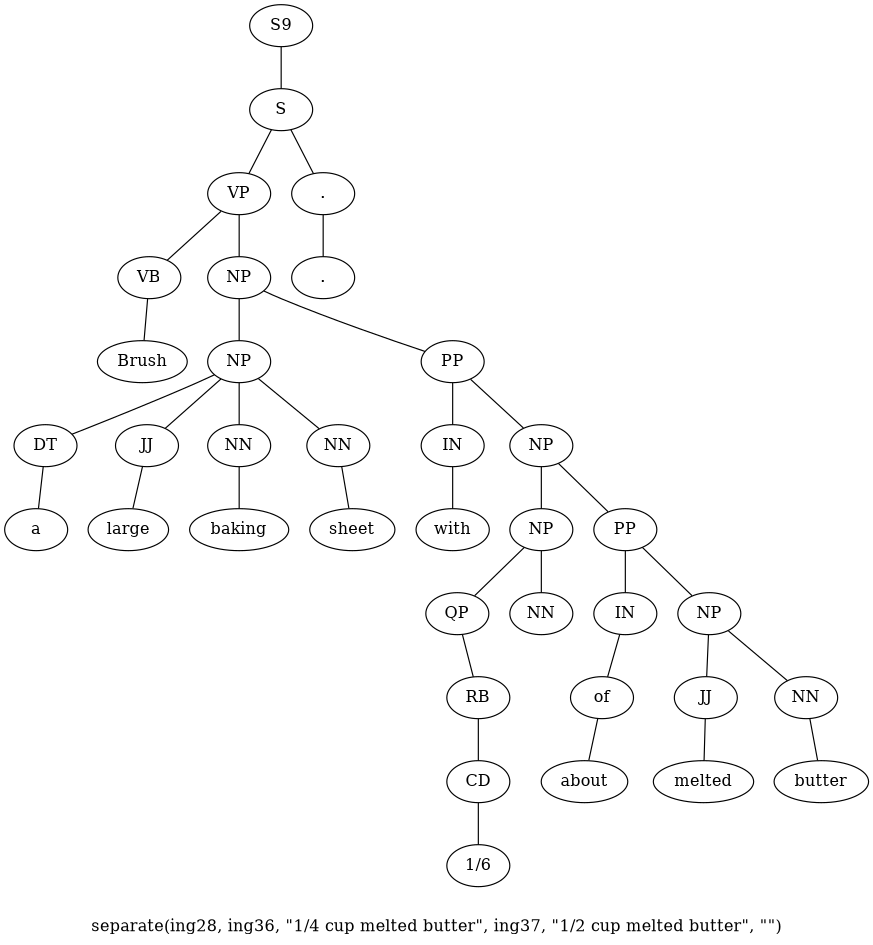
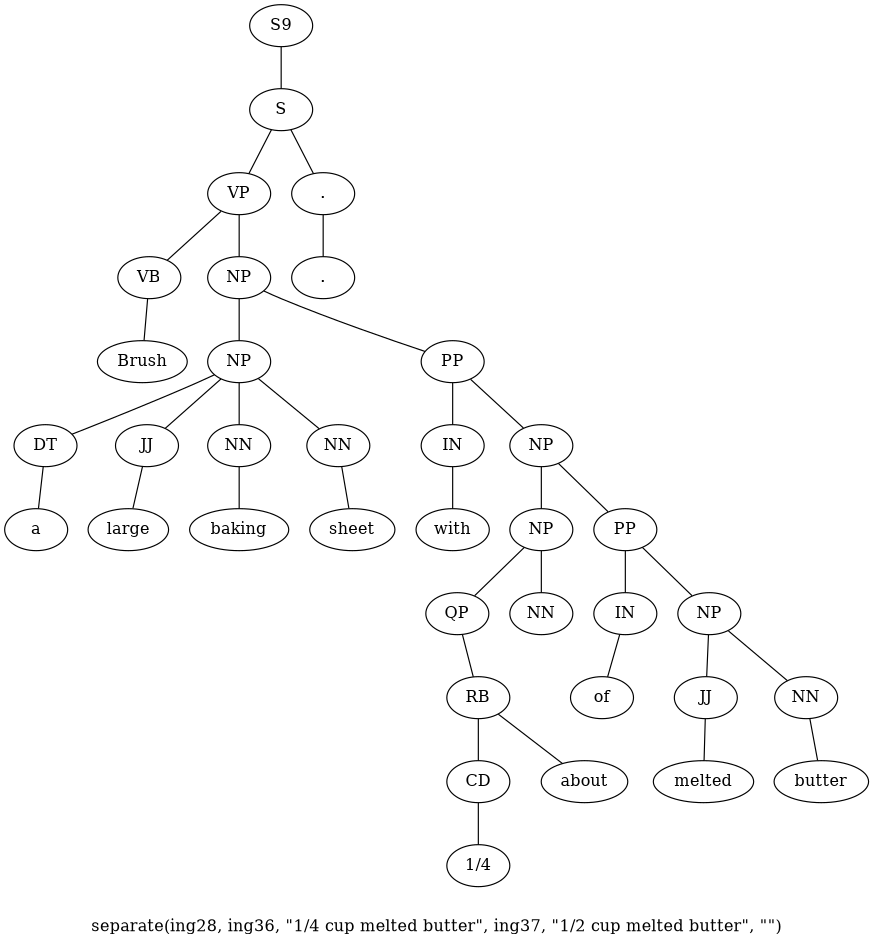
(593, 739) -> (530, 739)
(478, 866) -> (478, 866)
